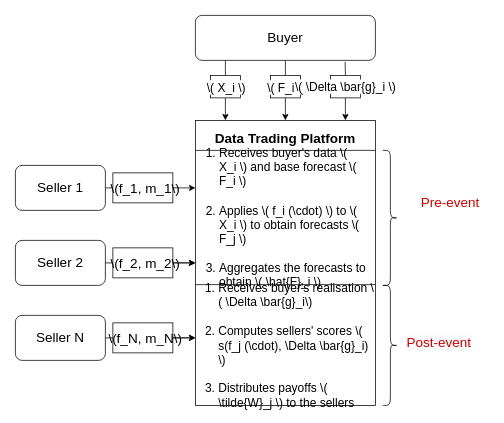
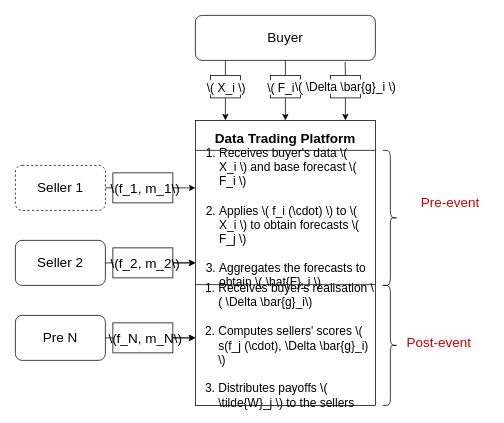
(60, 188) -> (60, 188)
(60, 338) -> (60, 338)
